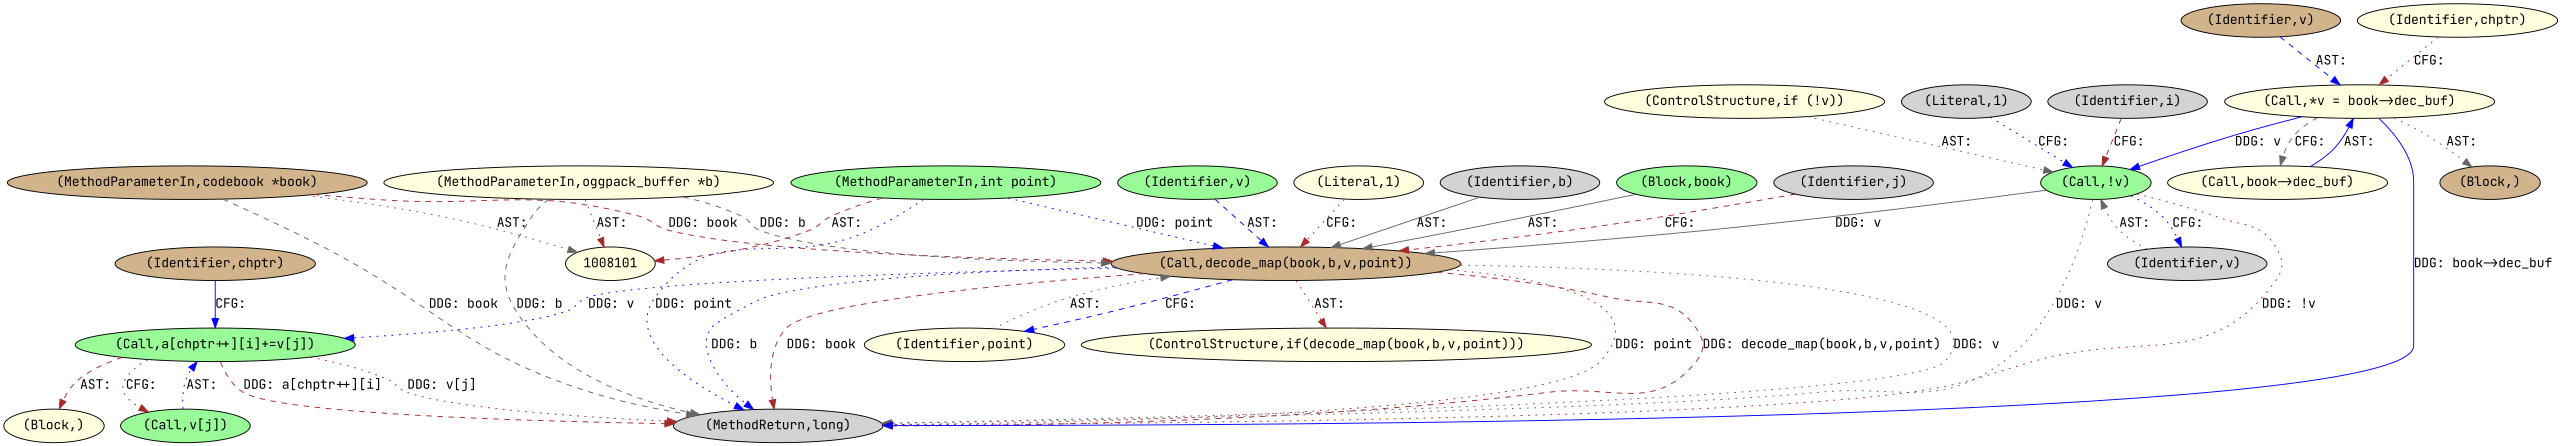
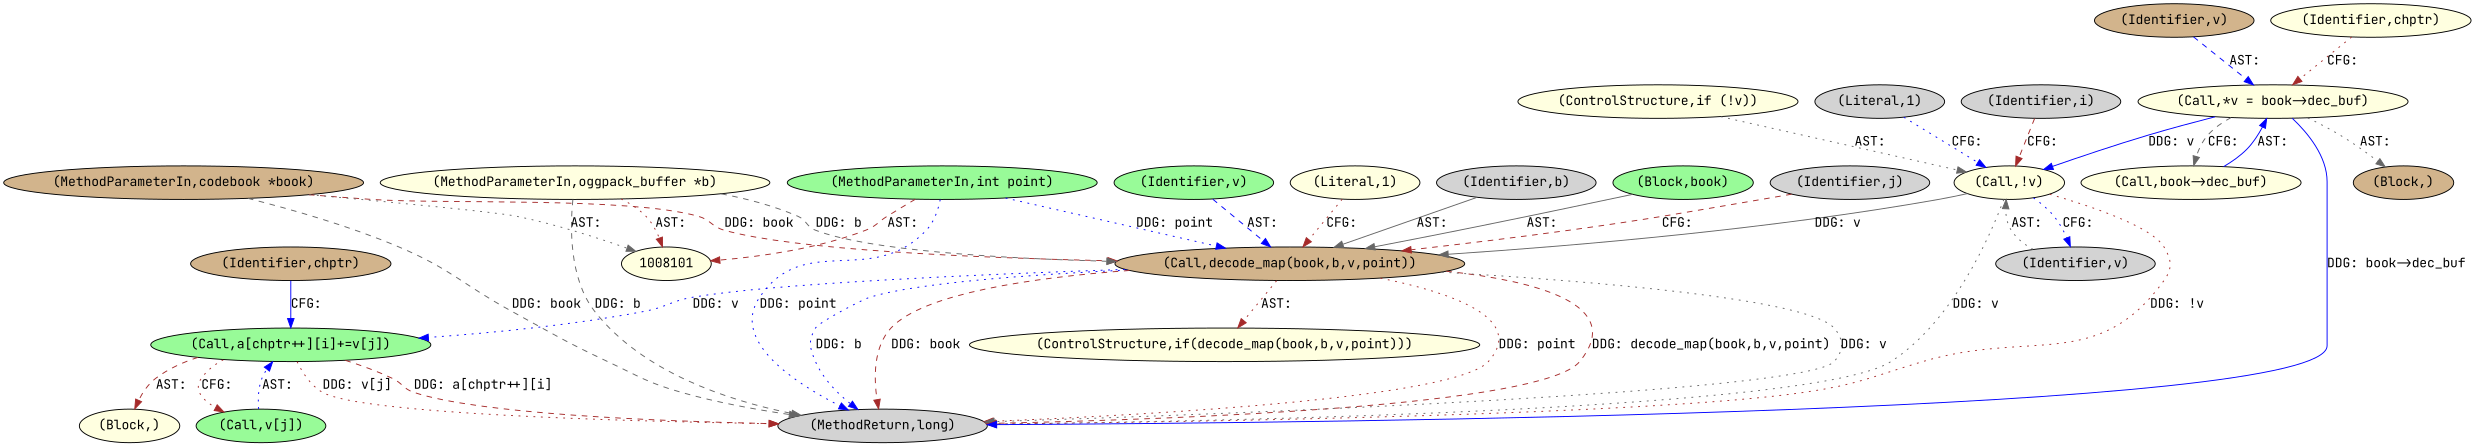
(2096, 183) -> (2009, 183)
(964, 345) -> none
